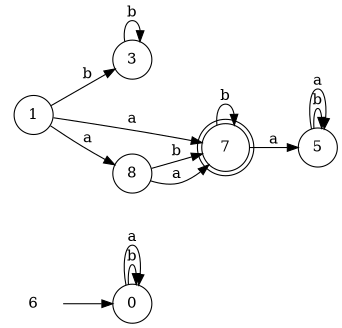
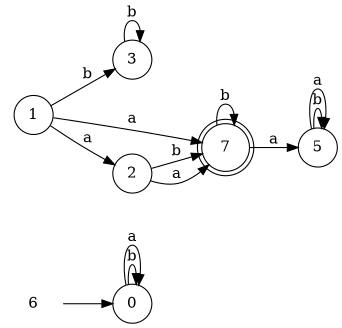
(132, 174) -> (132, 174)
